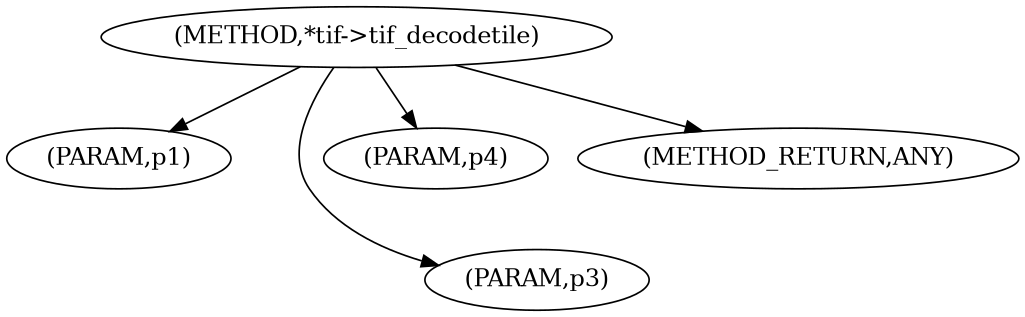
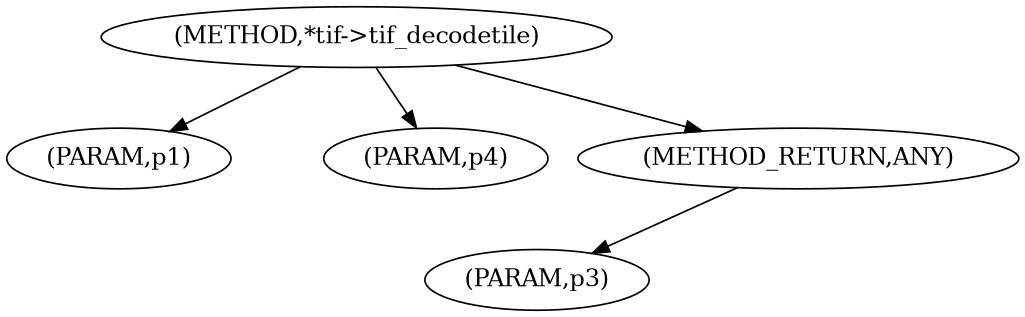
(311, 191) -> (672, 217)
